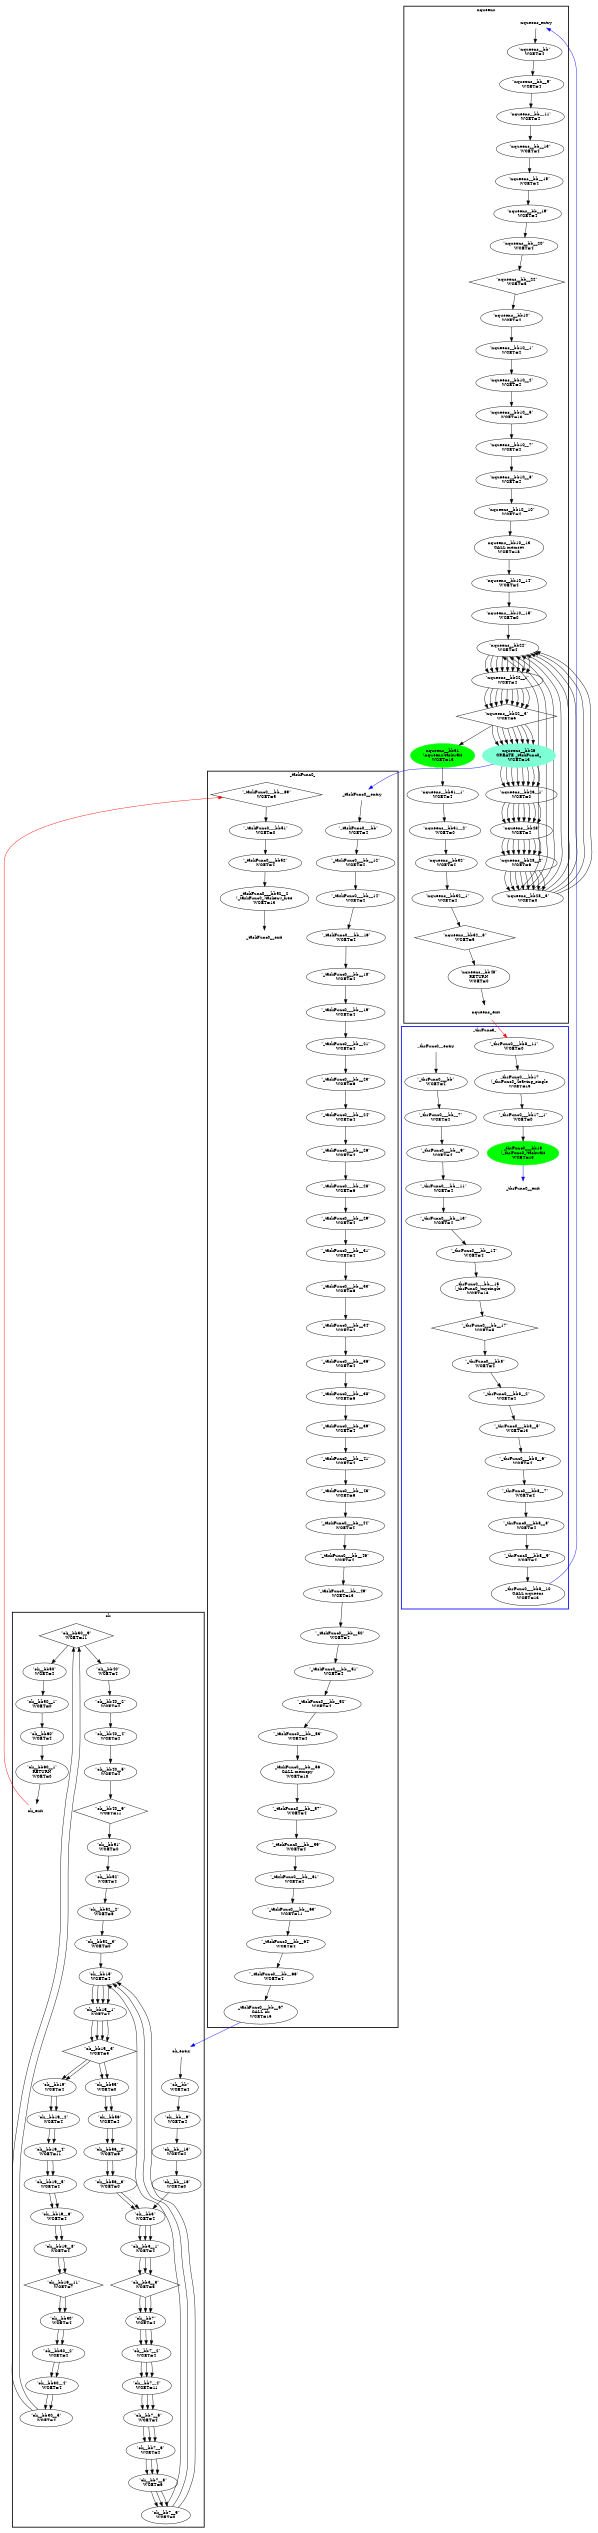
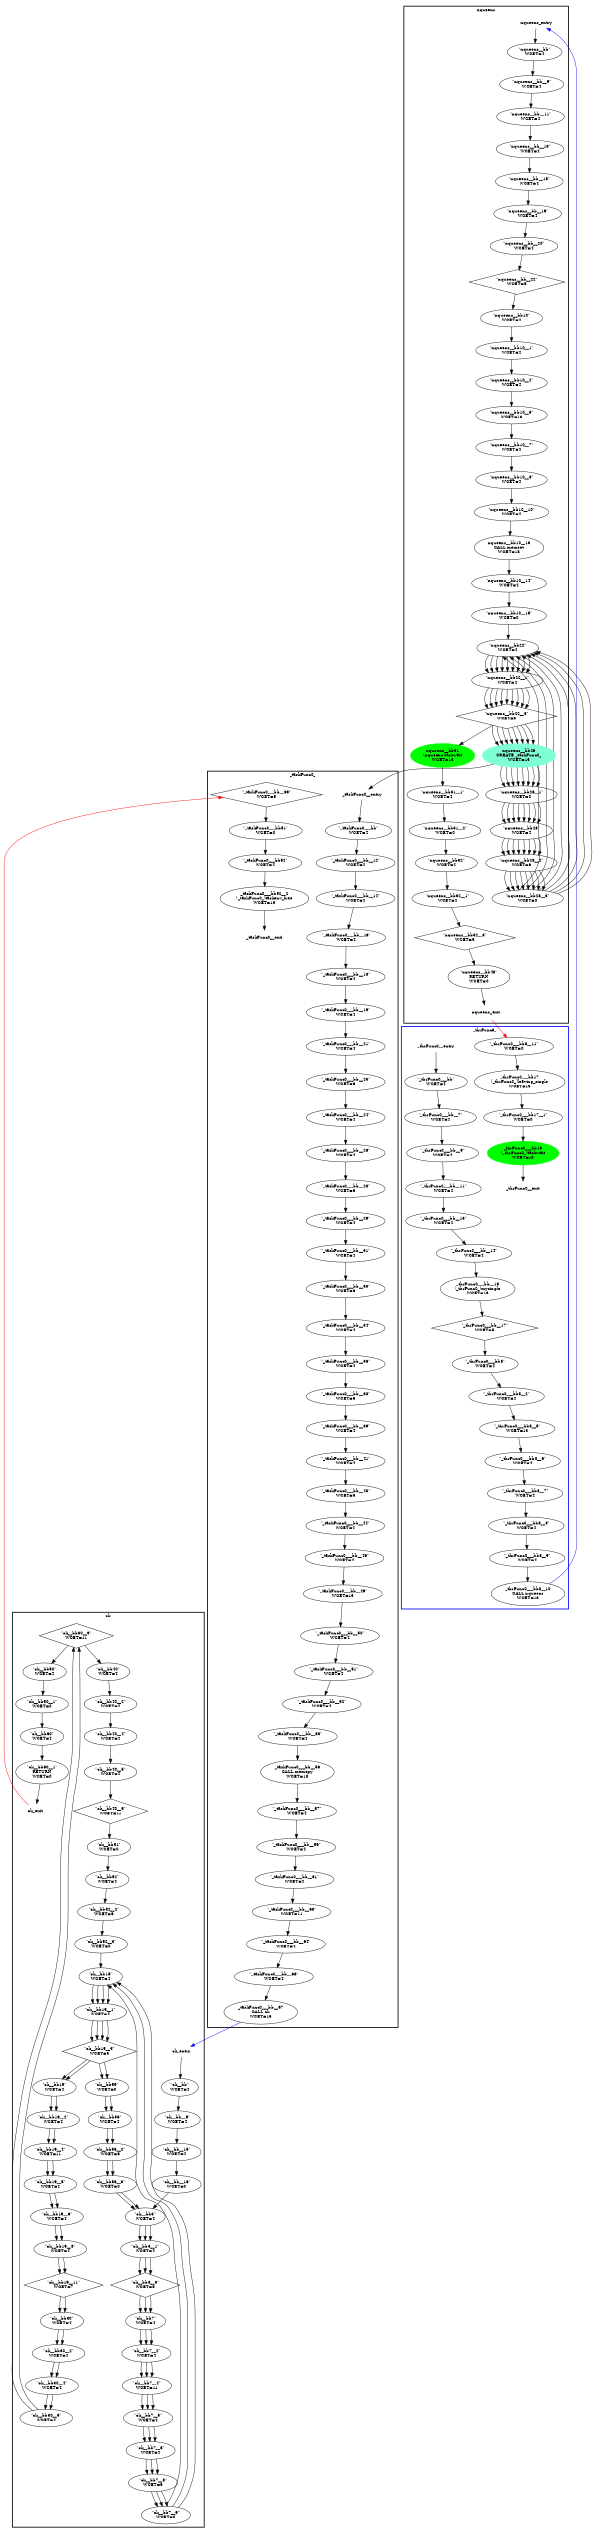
(431, 769) -> (431, 769)
(523, 1171) -> (523, 1171)
